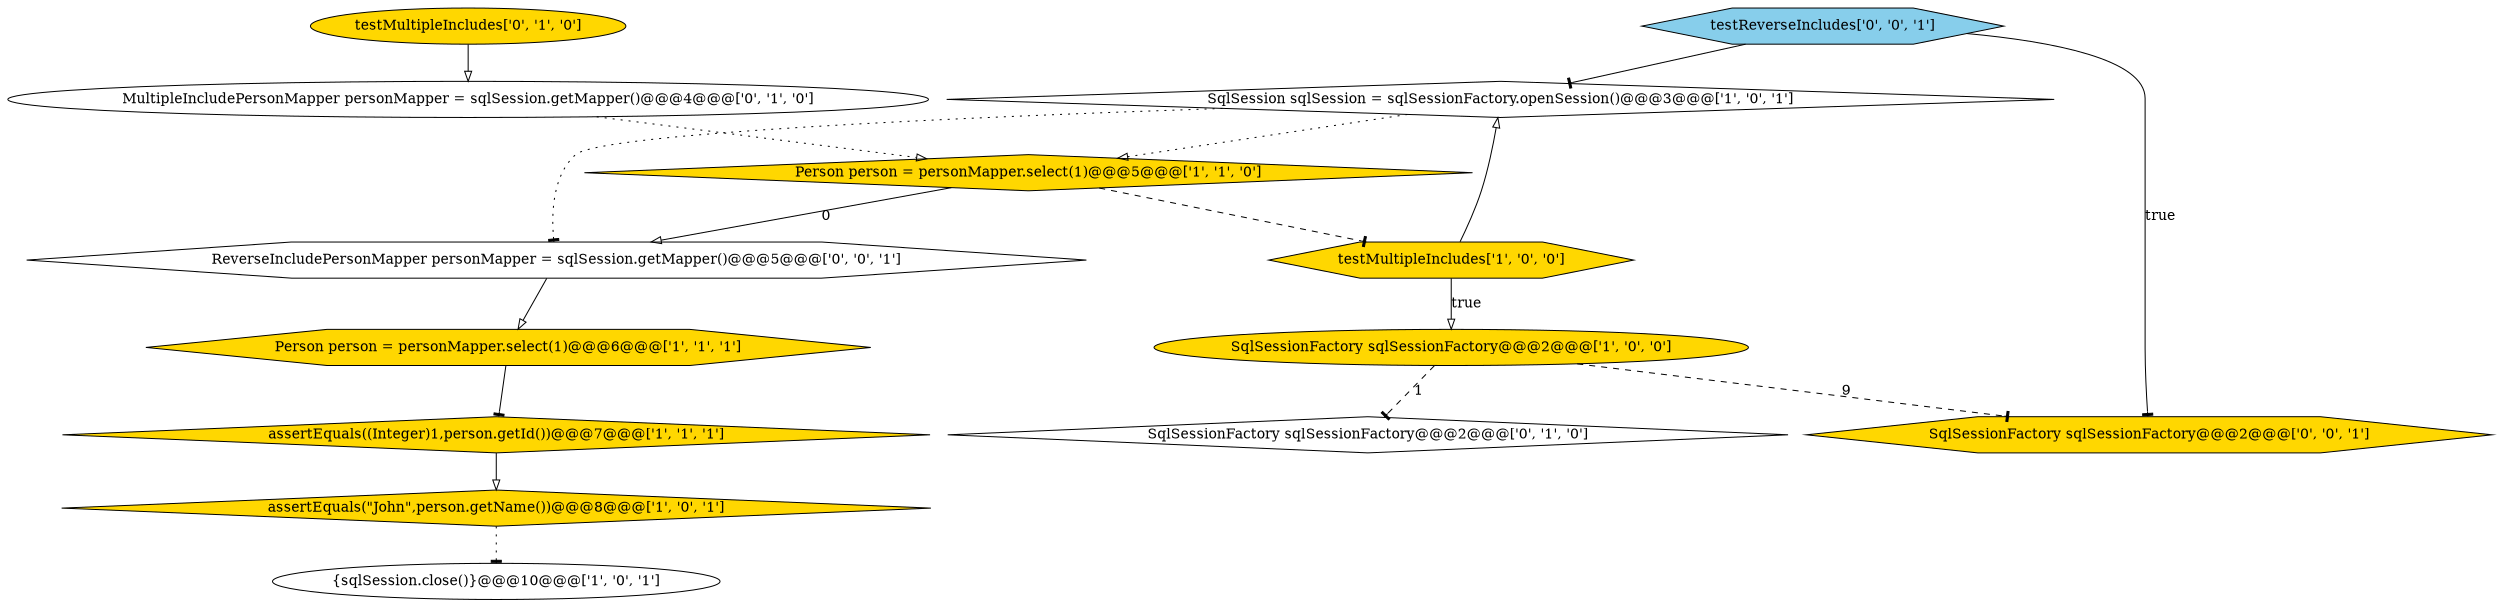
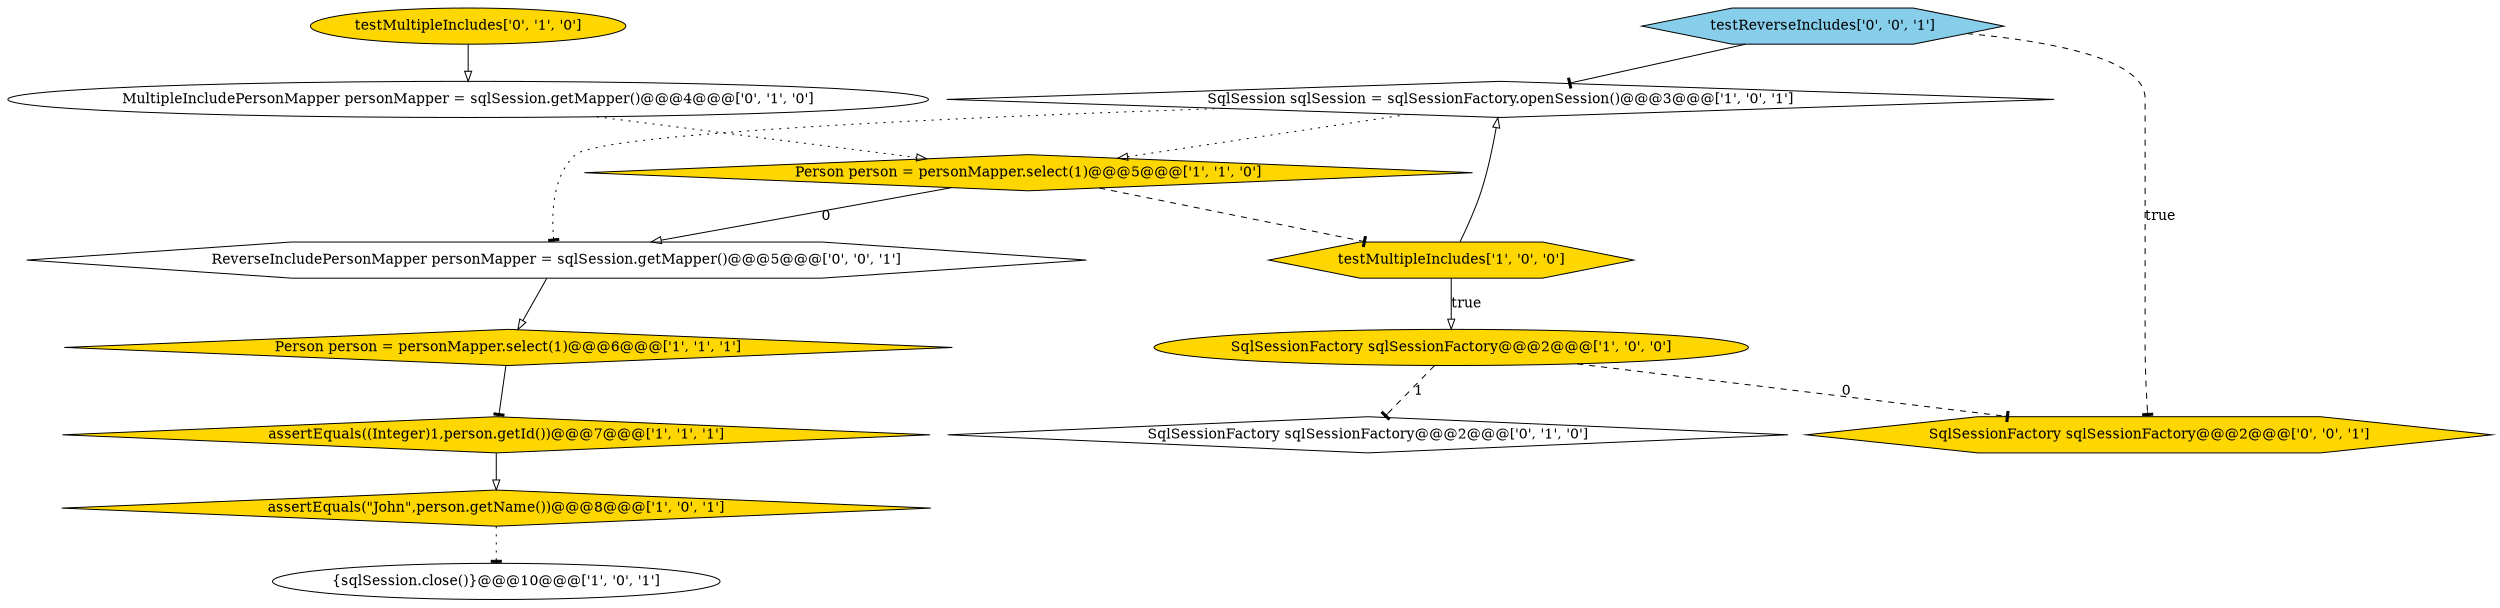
(2145, 155) -> (2145, 155)
(508, 347) -> (508, 347)
(1847, 391) -> (1847, 391)
